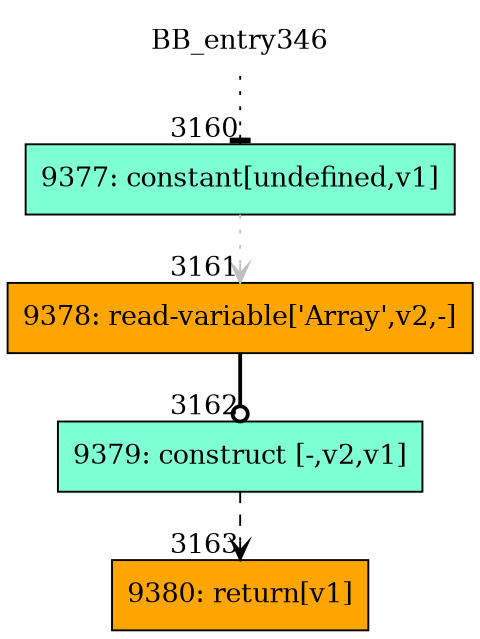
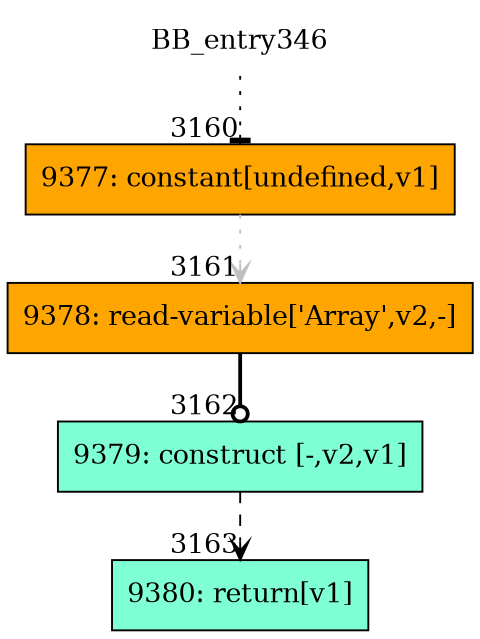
(240, 179) -> (240, 179)
(240, 595) -> (240, 595)
